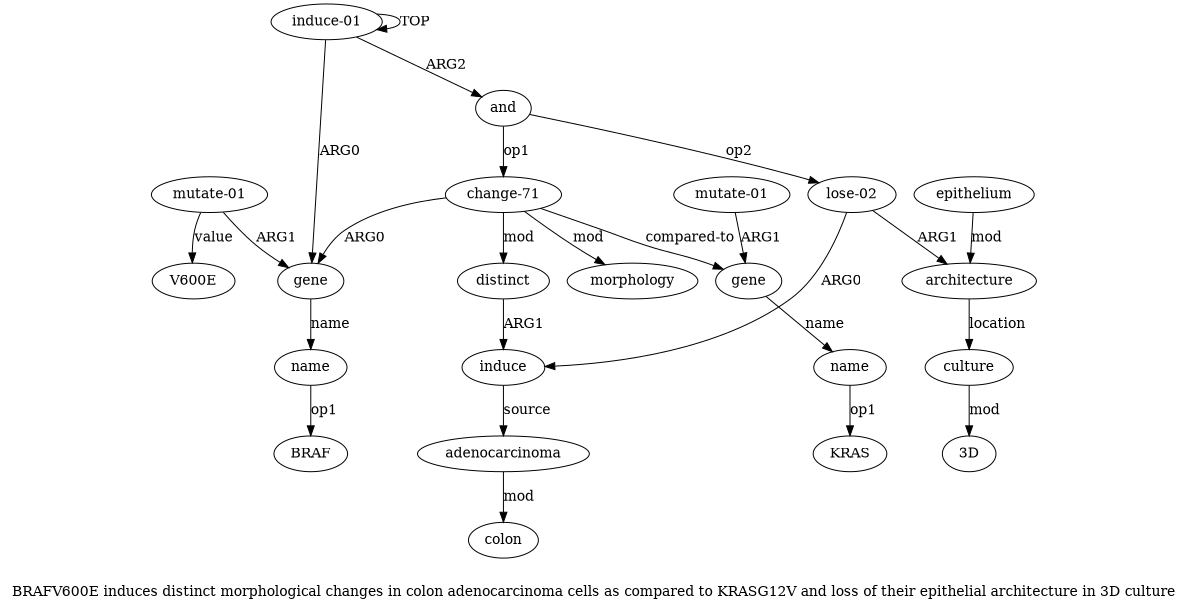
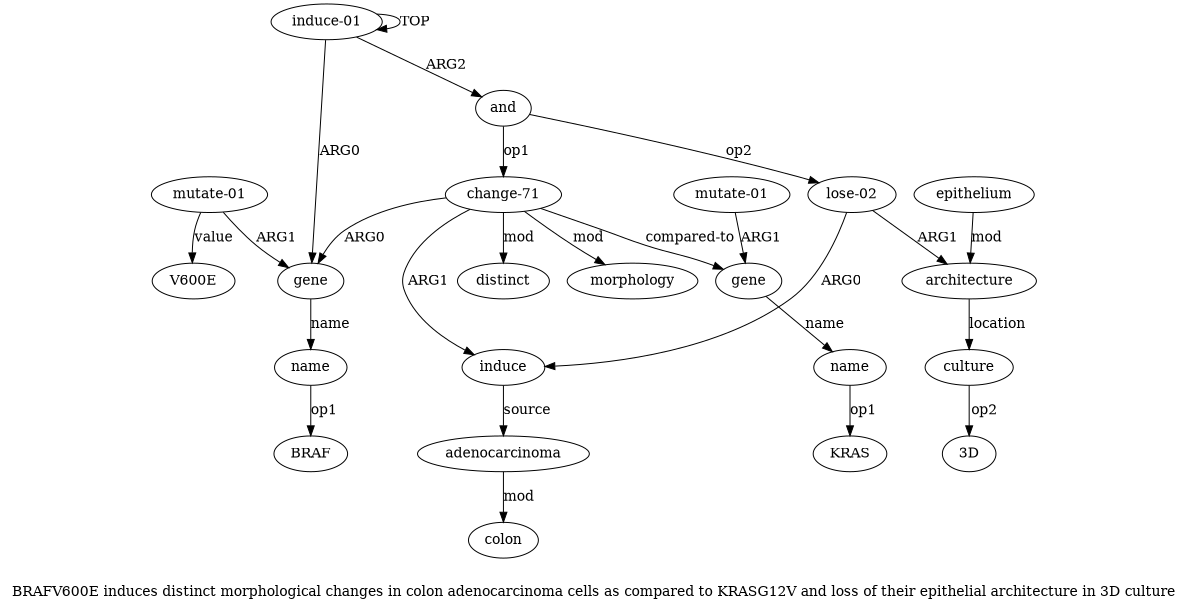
(503, 319) -> (403, 278)
(985, 411) -> (985, 411)
